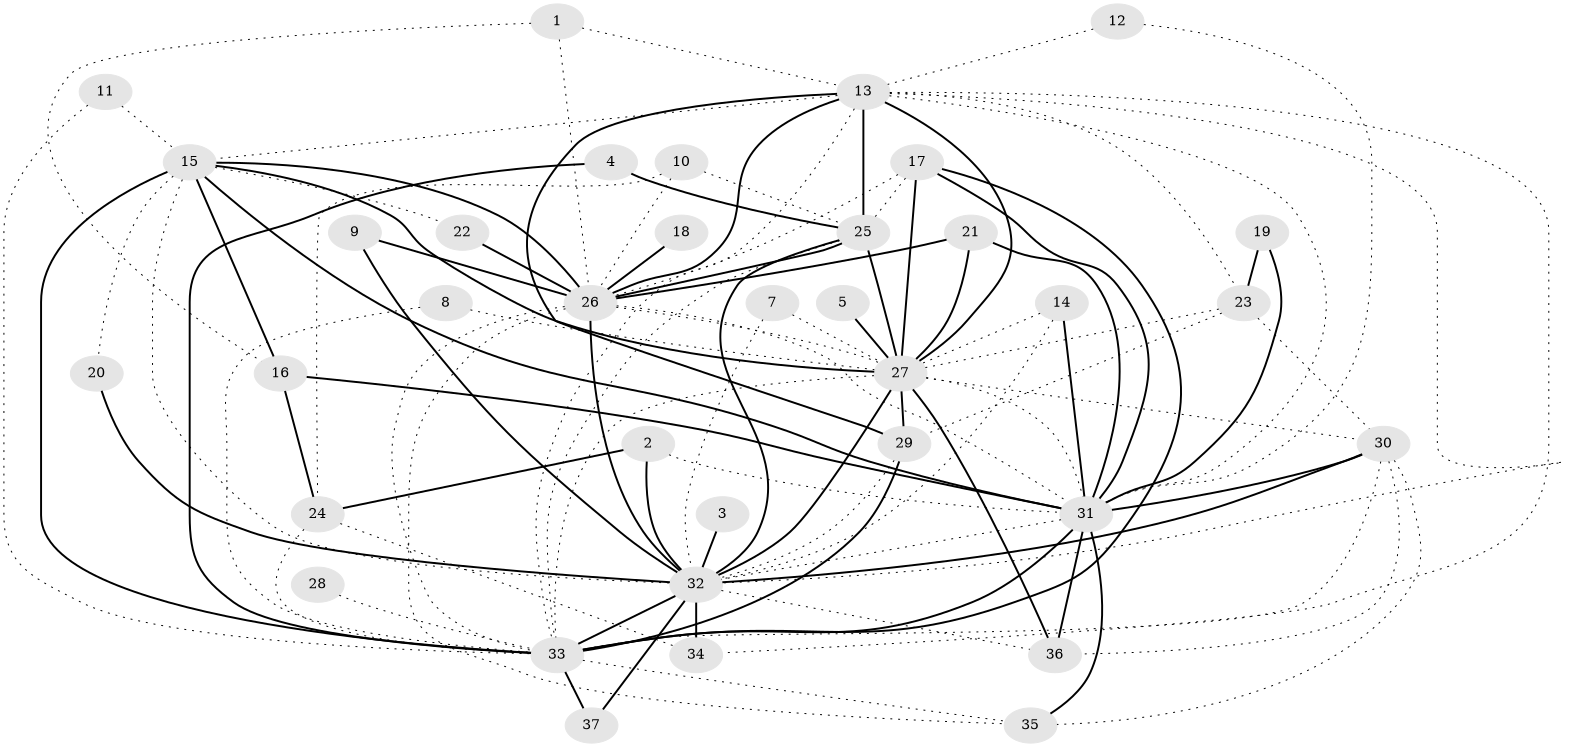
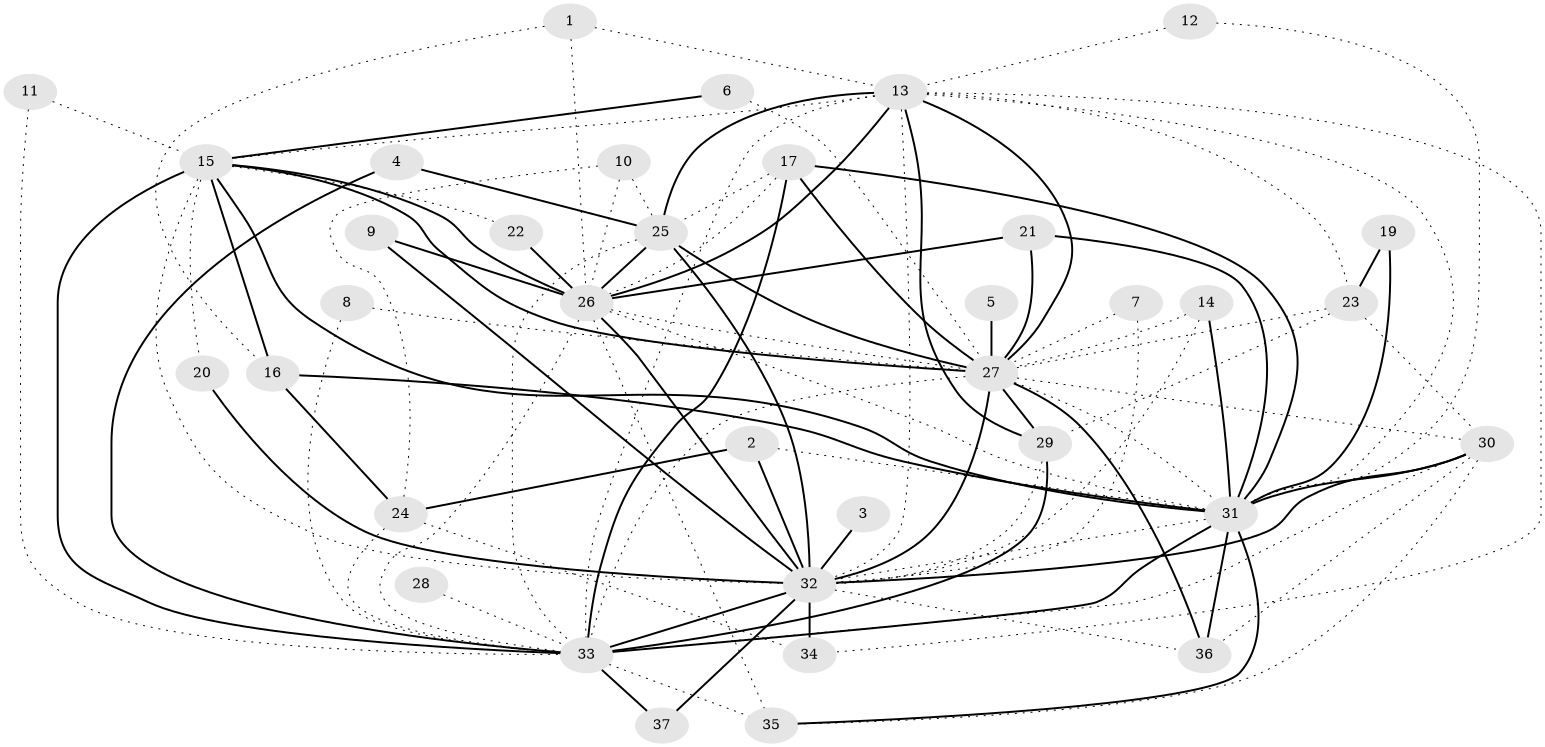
none -> (727, 92)
(682, 233) -> none
